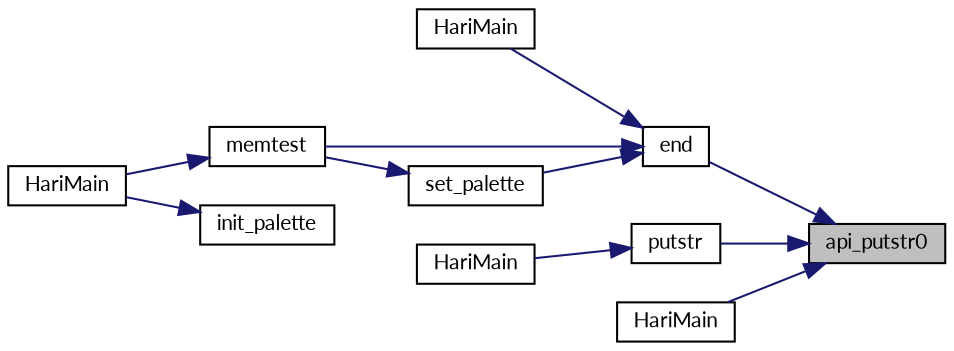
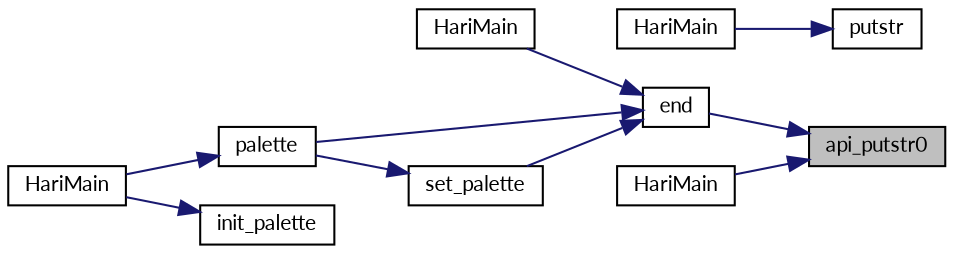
(267, 147) -> (267, 147)
(754, 244) -> none
